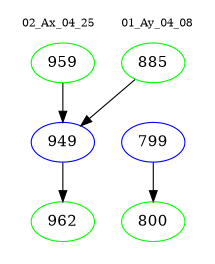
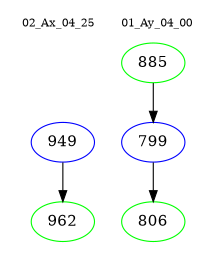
(157, 24) -> (157, 24)
(63, 63) -> none
(120, 92) -> (153, 97)
(153, 222) -> (153, 222)
